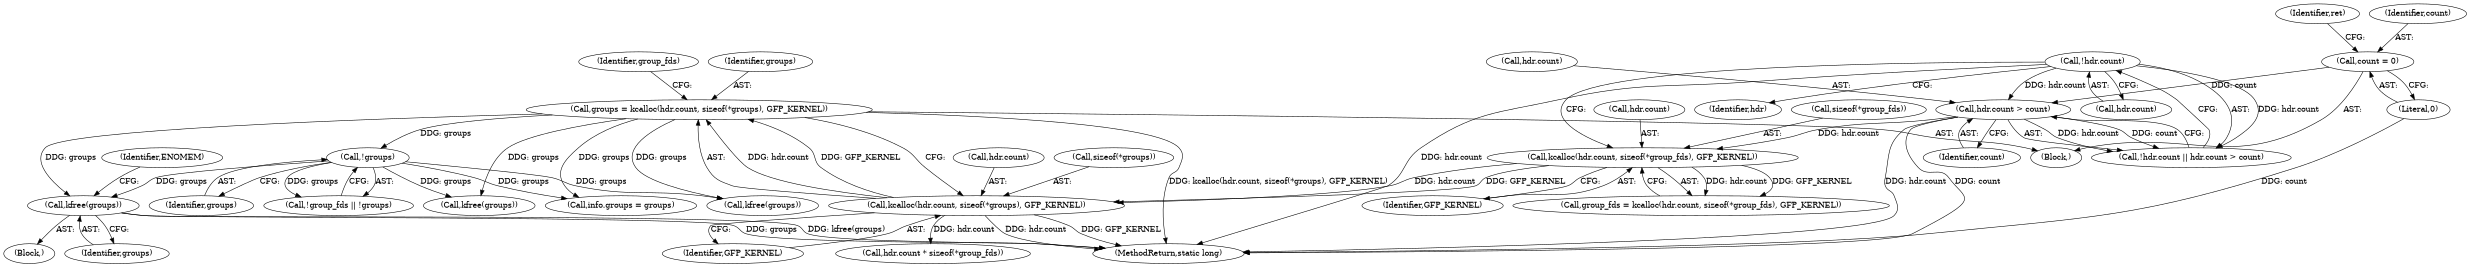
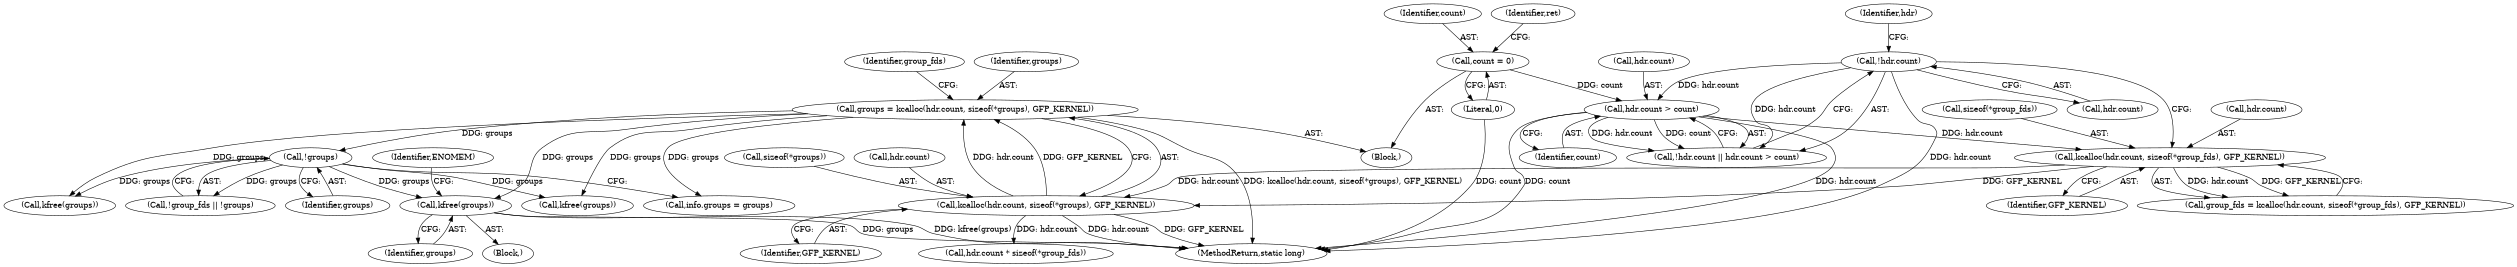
(1913, 82) -> (1889, 35)
(524, 182) -> (619, 182)
